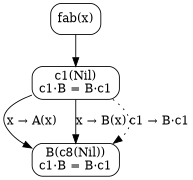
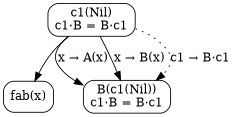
(76, 46) -> (50, 55)
(76, 160) -> (127, 97)
